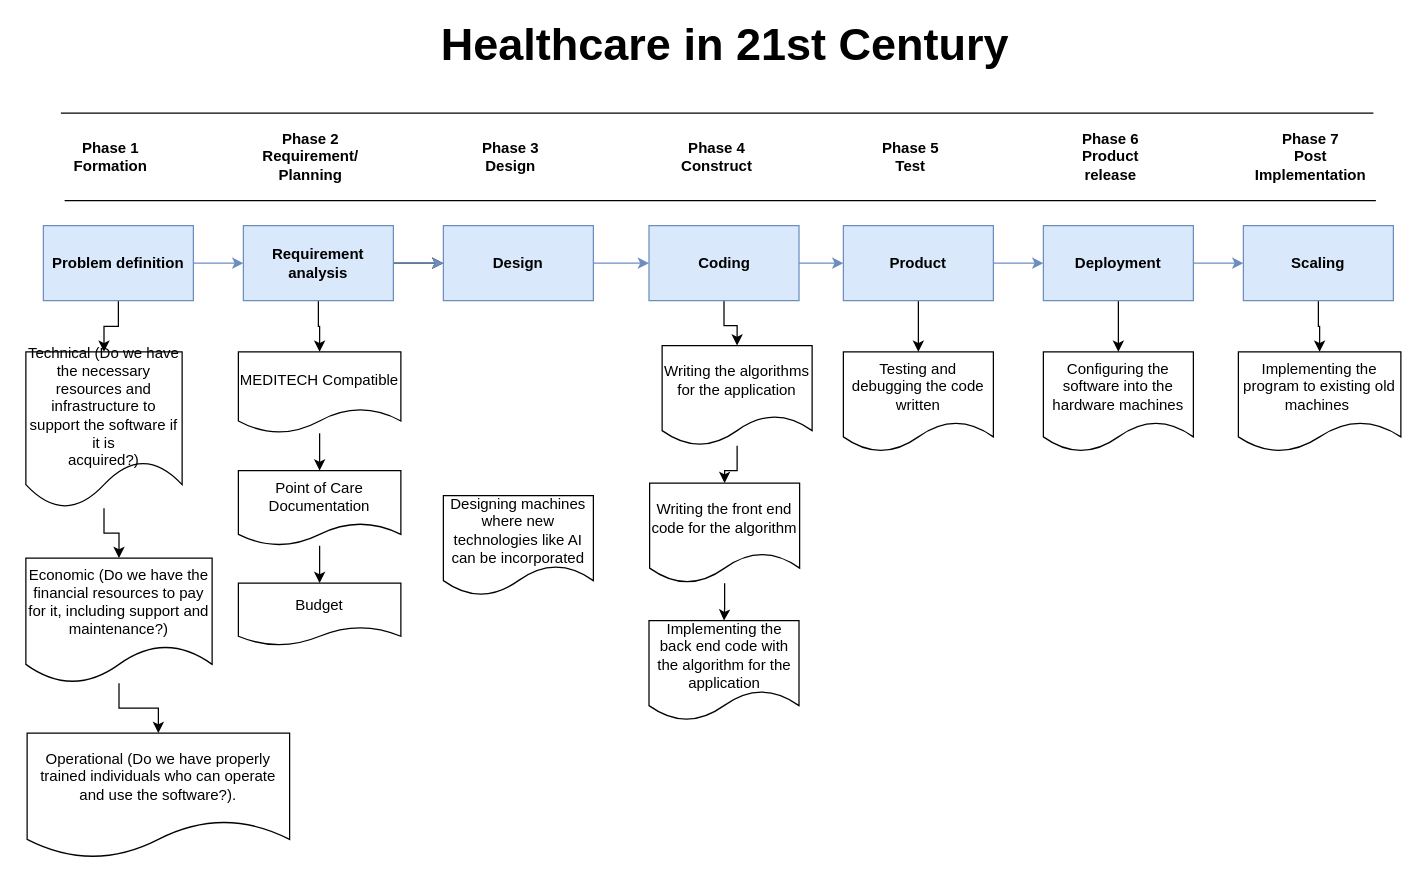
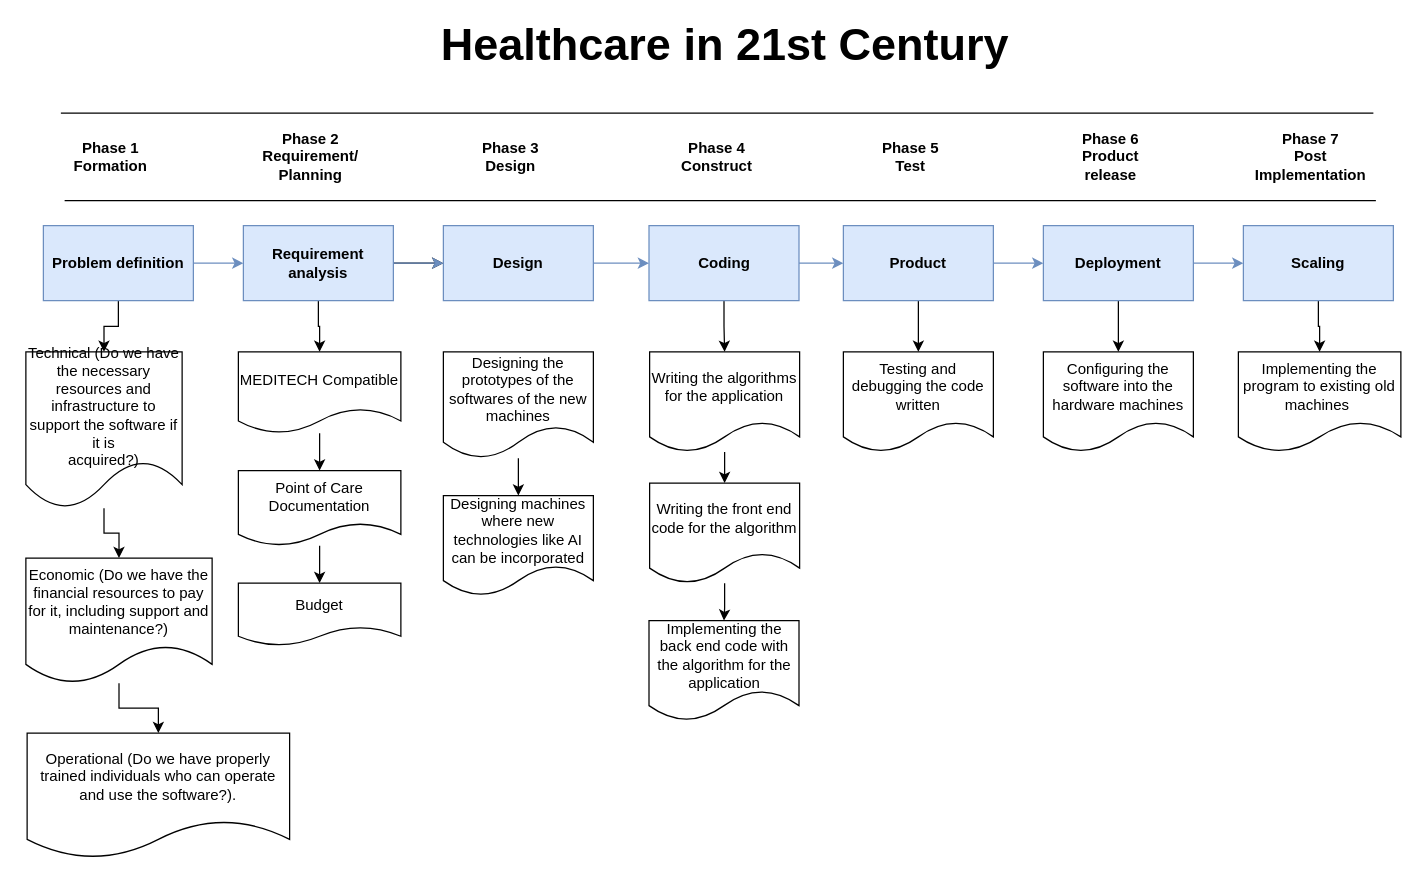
(737, 396) -> (724, 402)
none -> (518, 405)
none -> (518, 481)
